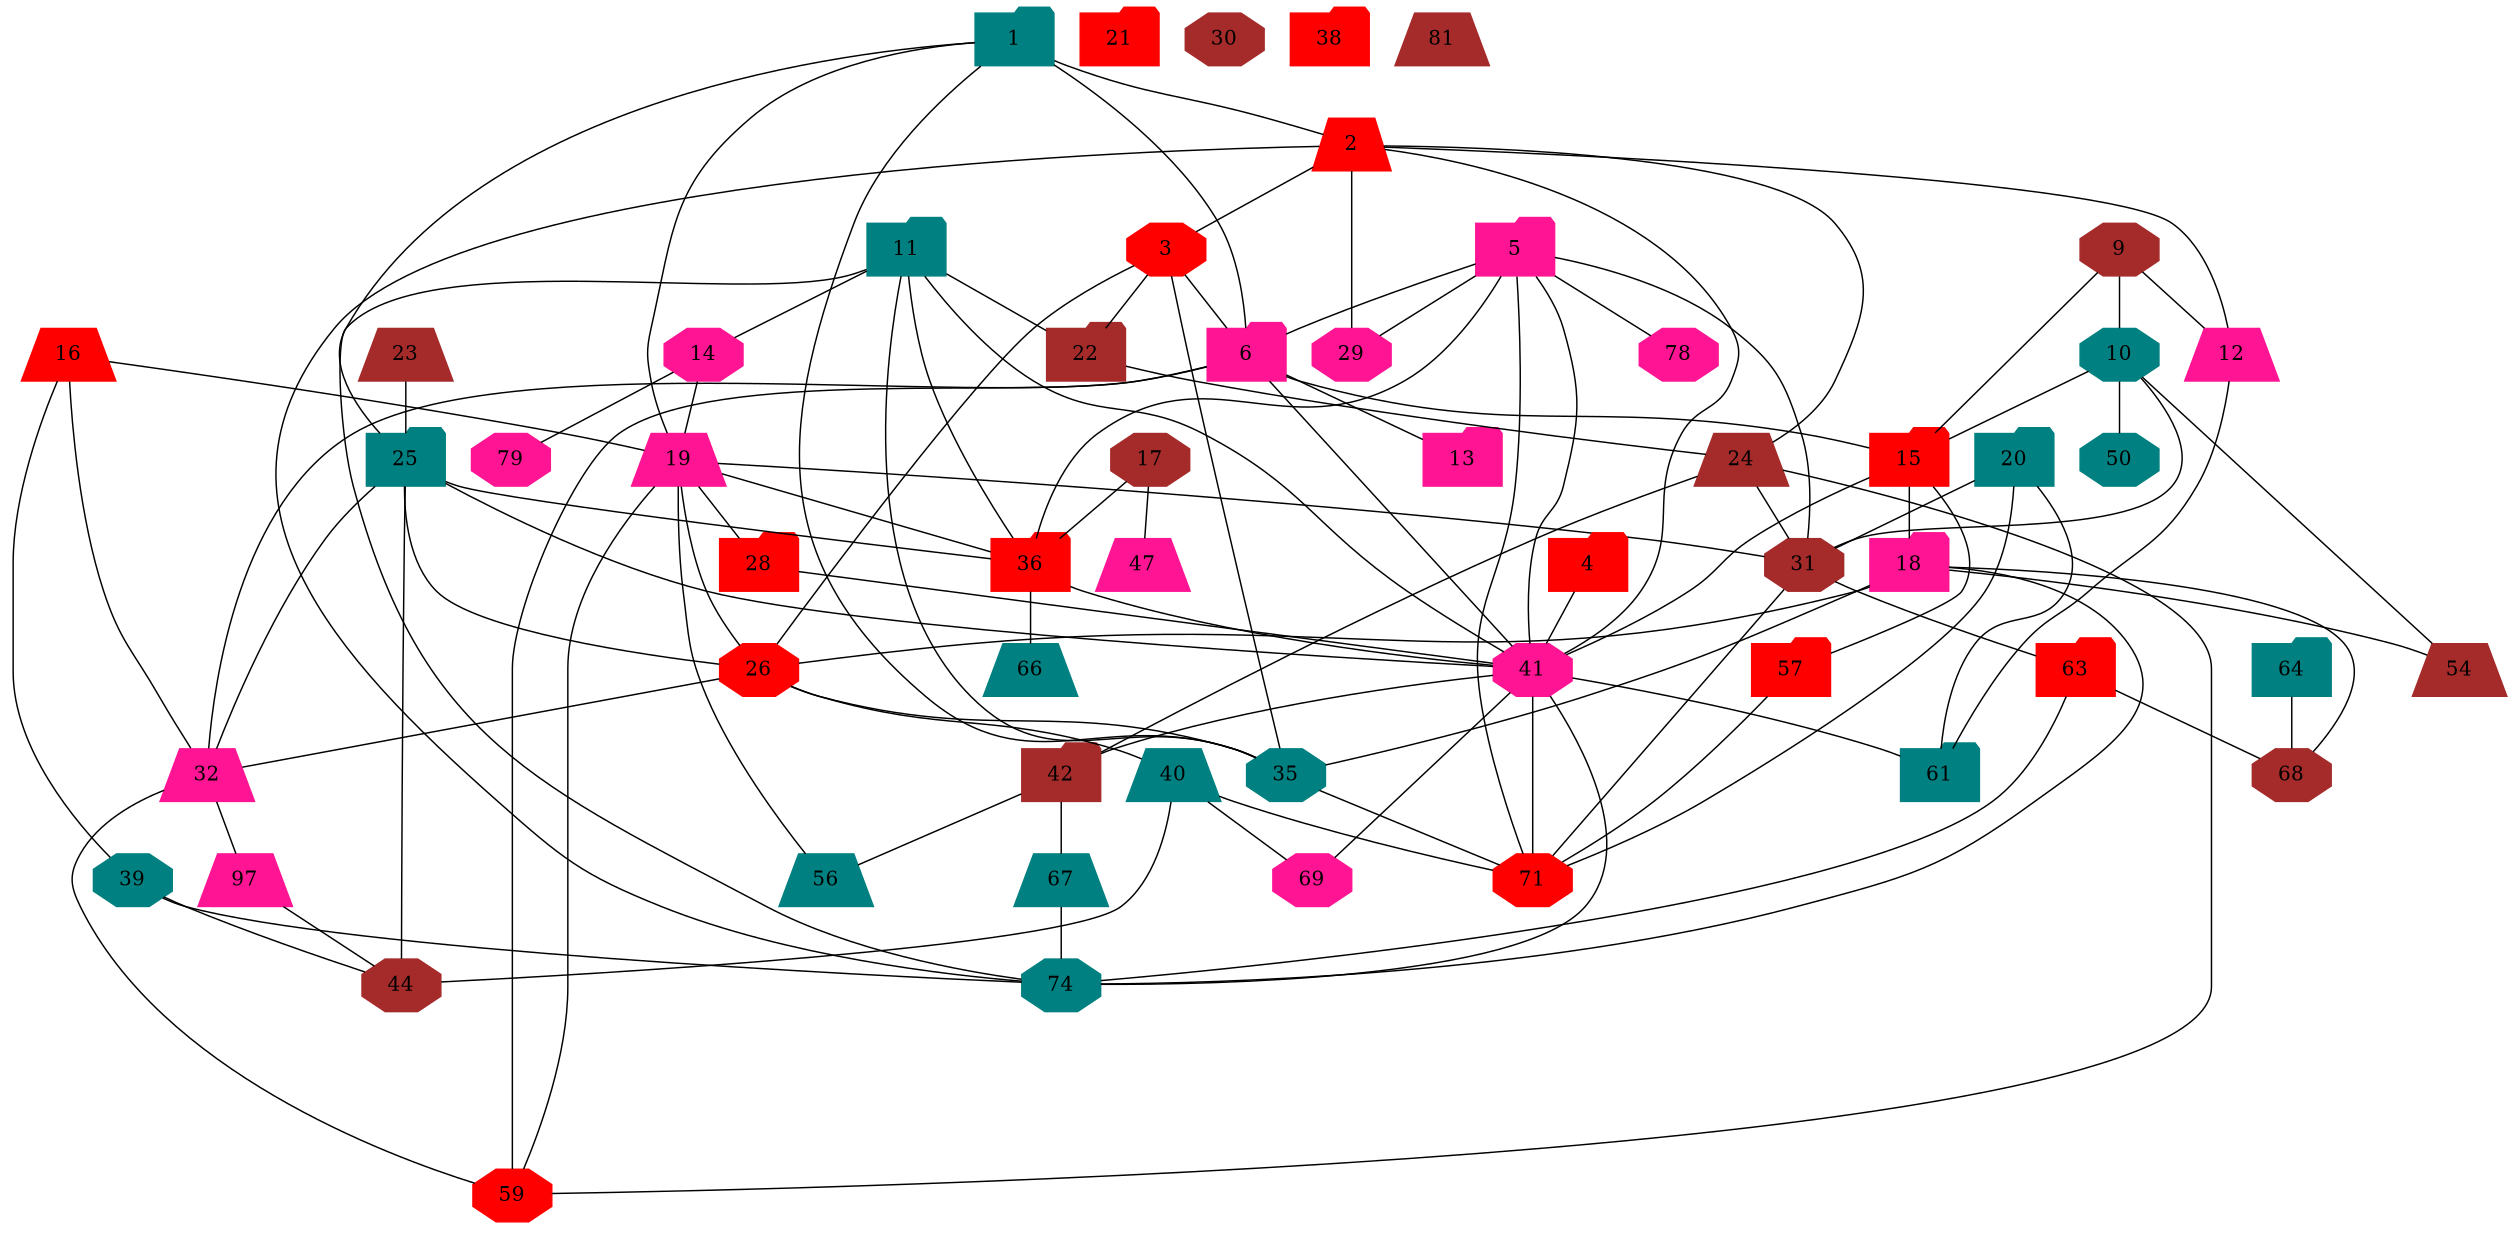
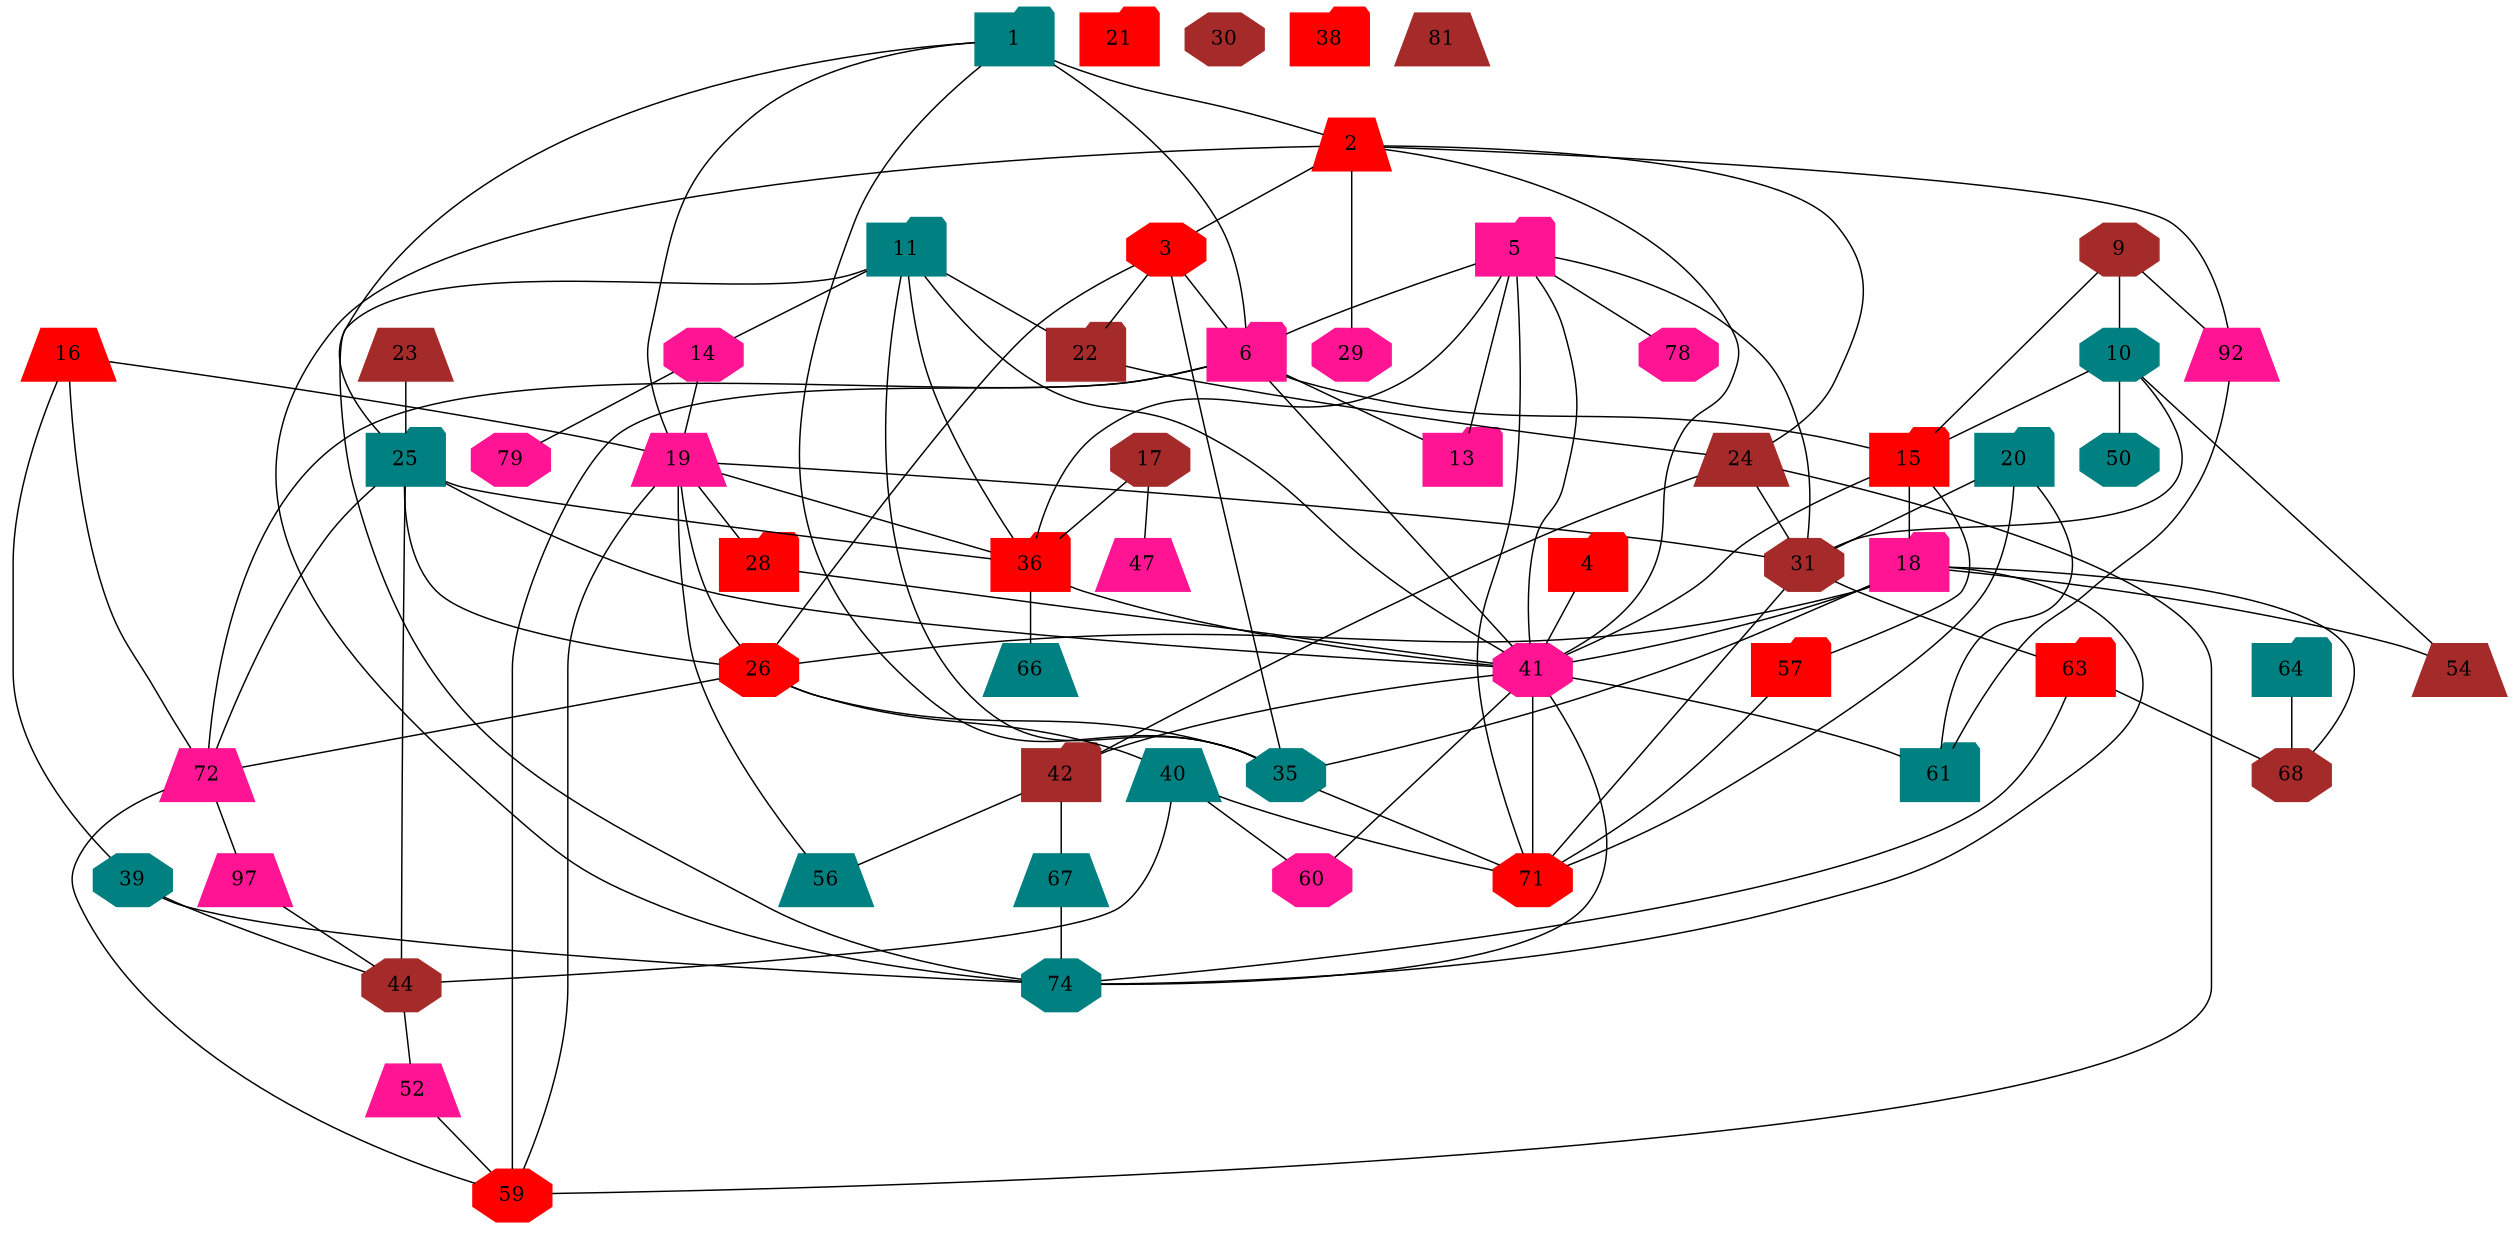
(1428, 306) -> (1489, 355)
(2232, 355) -> (2232, 355)
none -> (1723, 630)
(207, 775) -> (207, 775)
(1312, 880) -> (1312, 880)
none -> (413, 1090)
